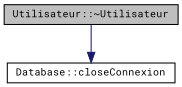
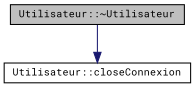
(91, 73) -> (97, 73)
